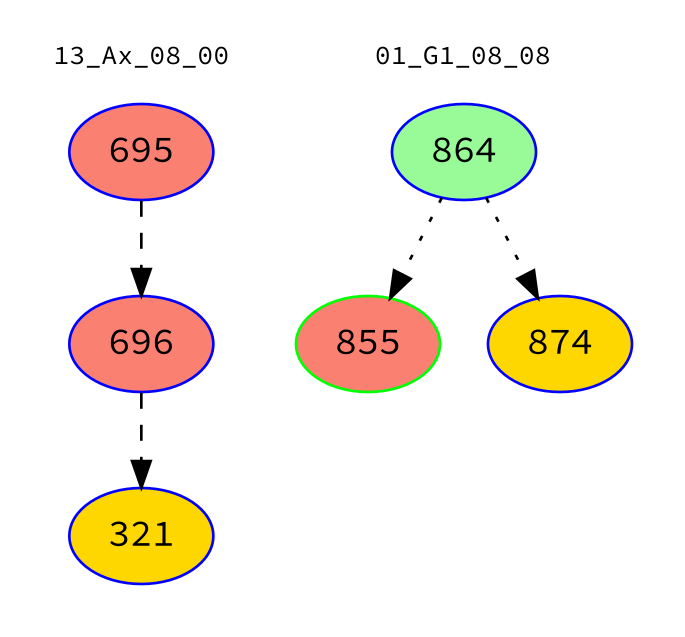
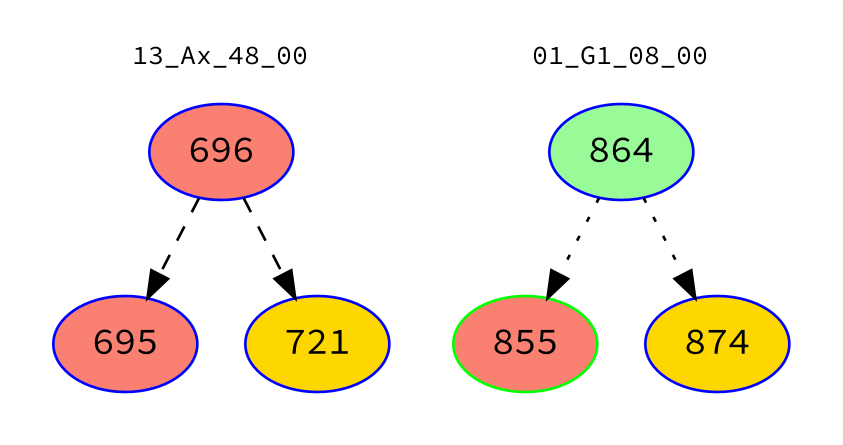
(143, 57) -> (221, 57)
(464, 57) -> (621, 57)
(141, 235) -> (179, 236)
(141, 536) -> (317, 344)
